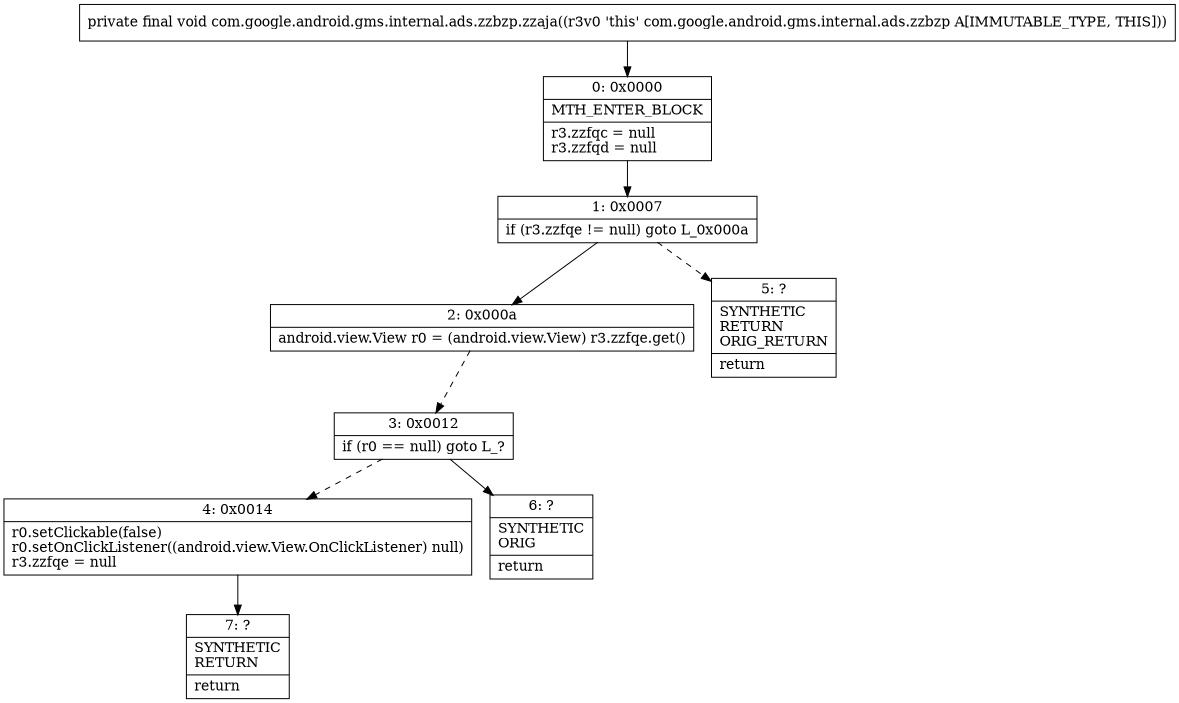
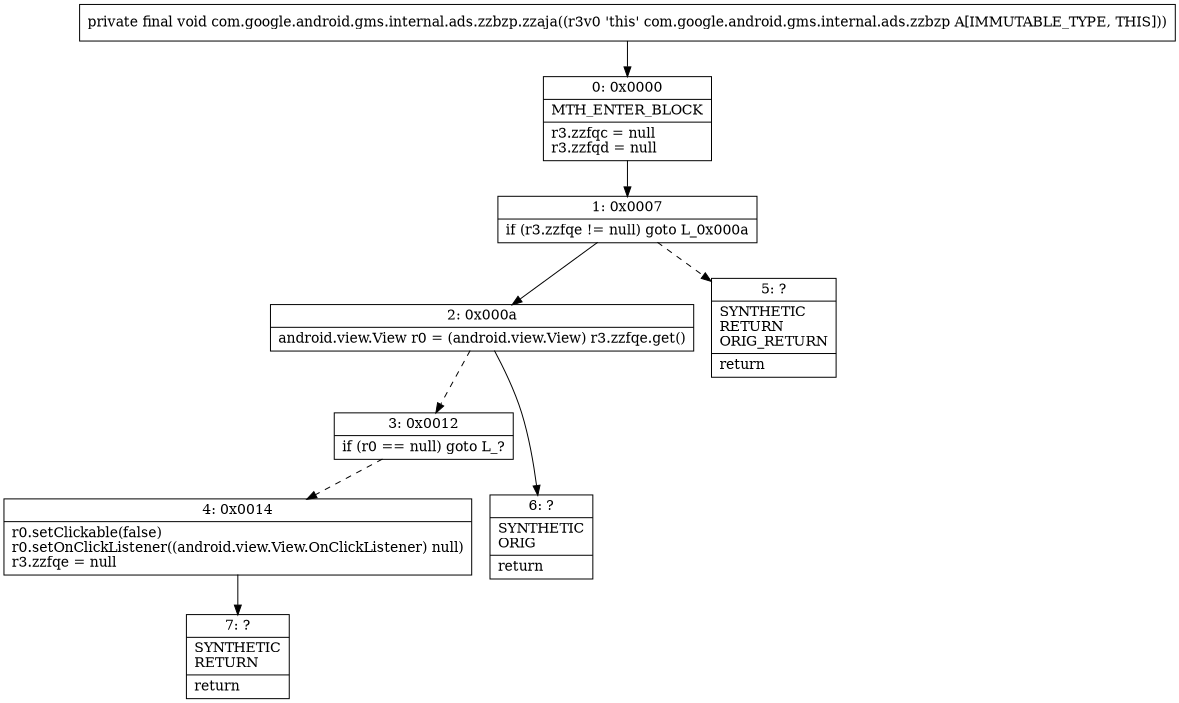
(468, 474) -> (522, 416)
